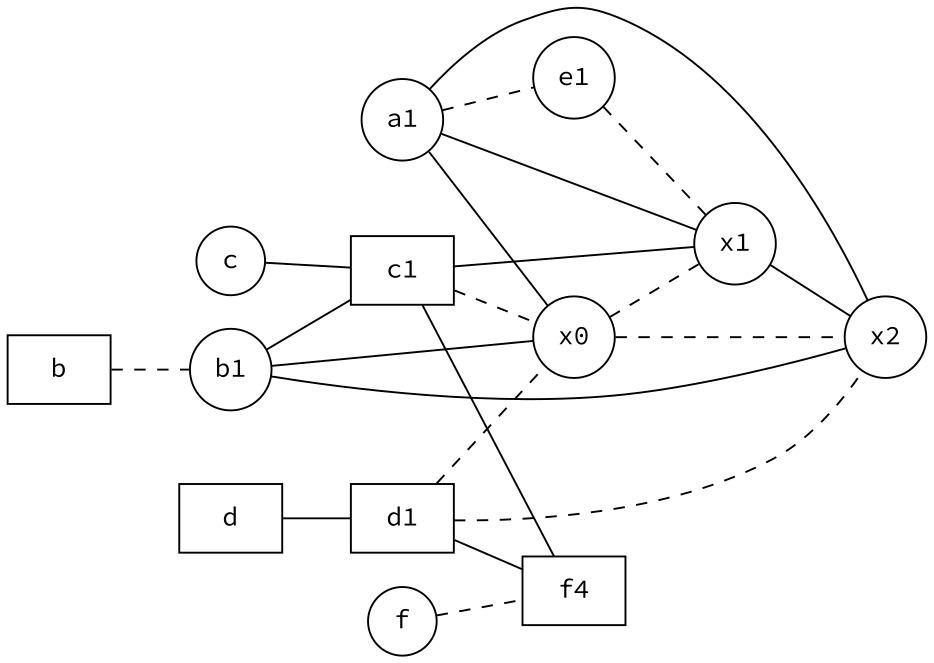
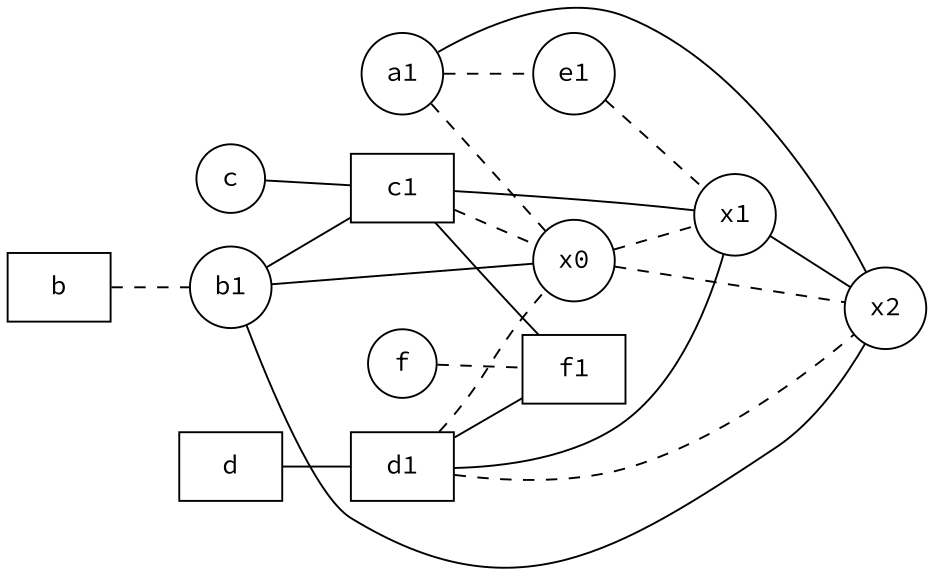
(569, 182) -> (631, 415)
(488, 229) -> (488, 167)
(574, 591) -> (574, 369)
